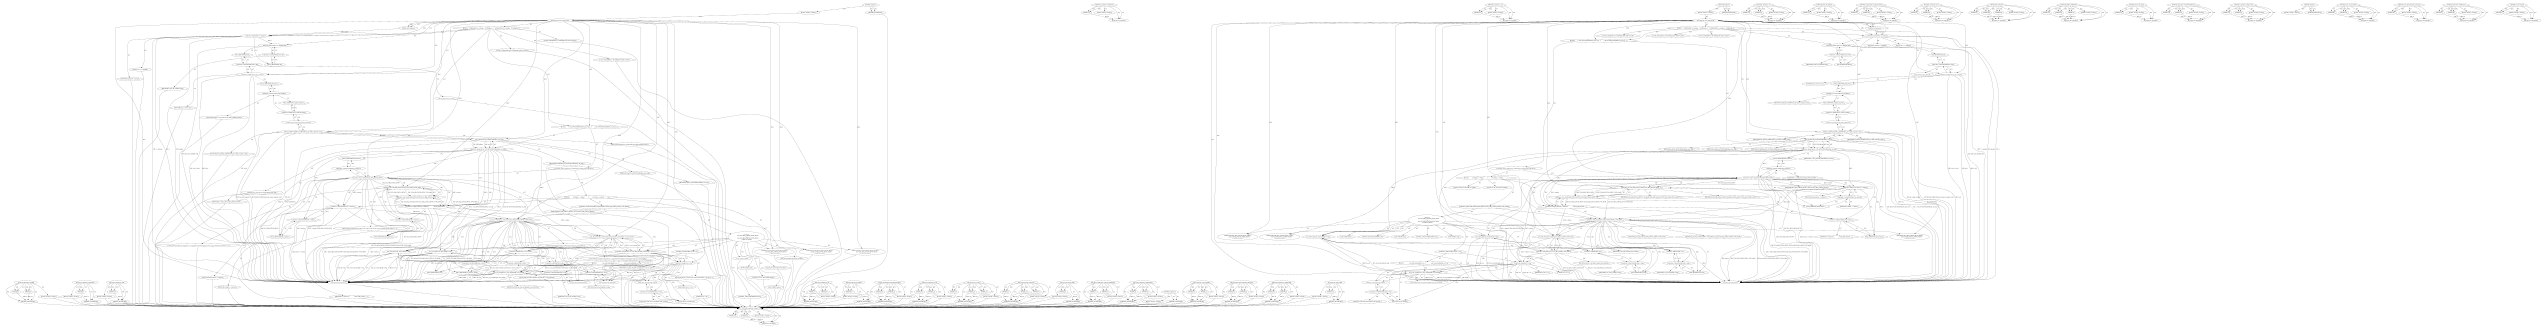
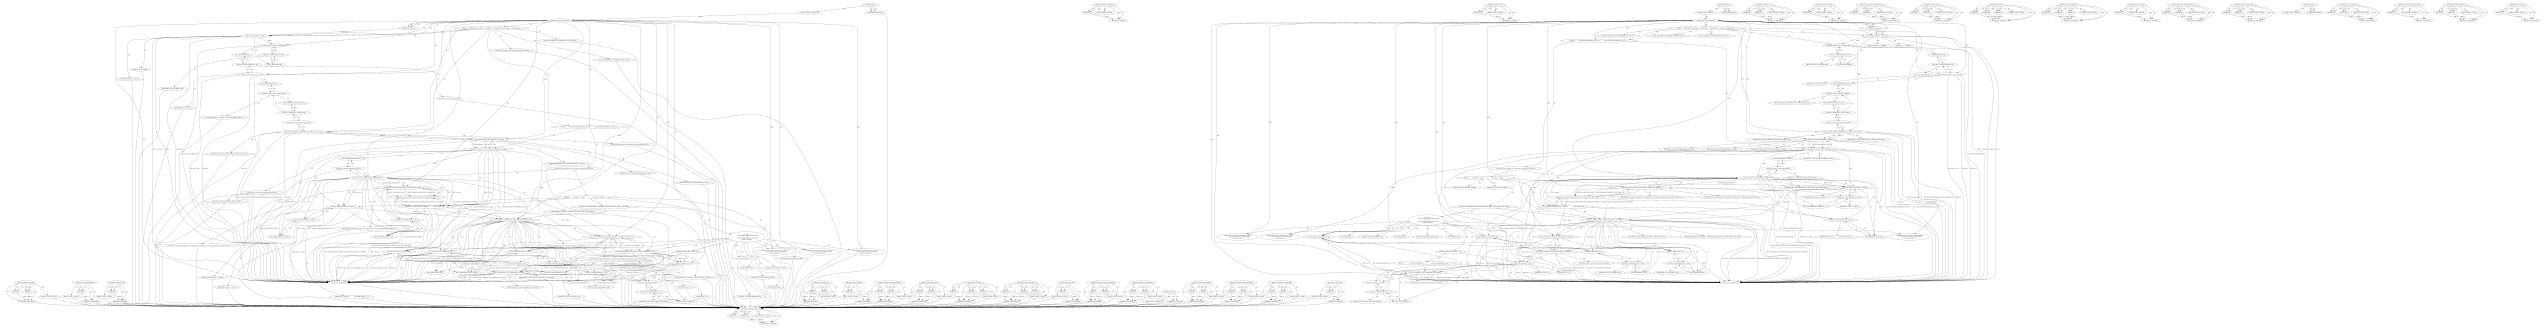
(1626, 252) -> none
